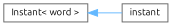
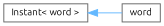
(145, 13) -> (141, 13)
